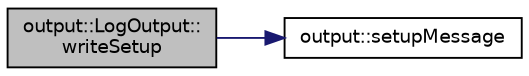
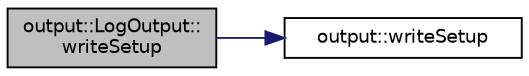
(403, 38) -> (403, 38)
